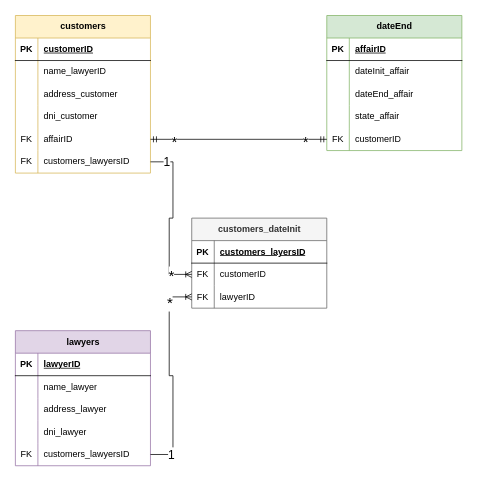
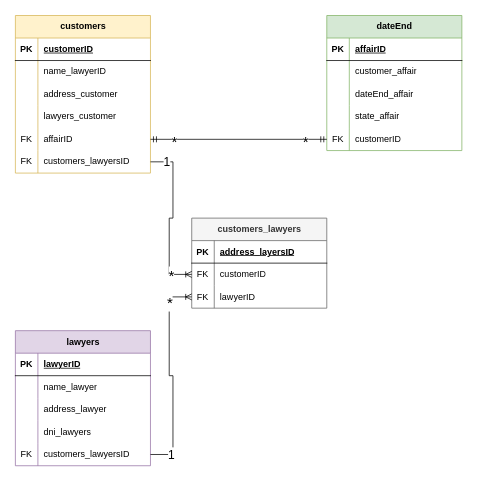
(391, 72) -> (392, 72)
(73, 117) -> (83, 117)
(260, 229) -> (260, 229)
(264, 252) -> (259, 252)
(67, 432) -> (69, 432)
